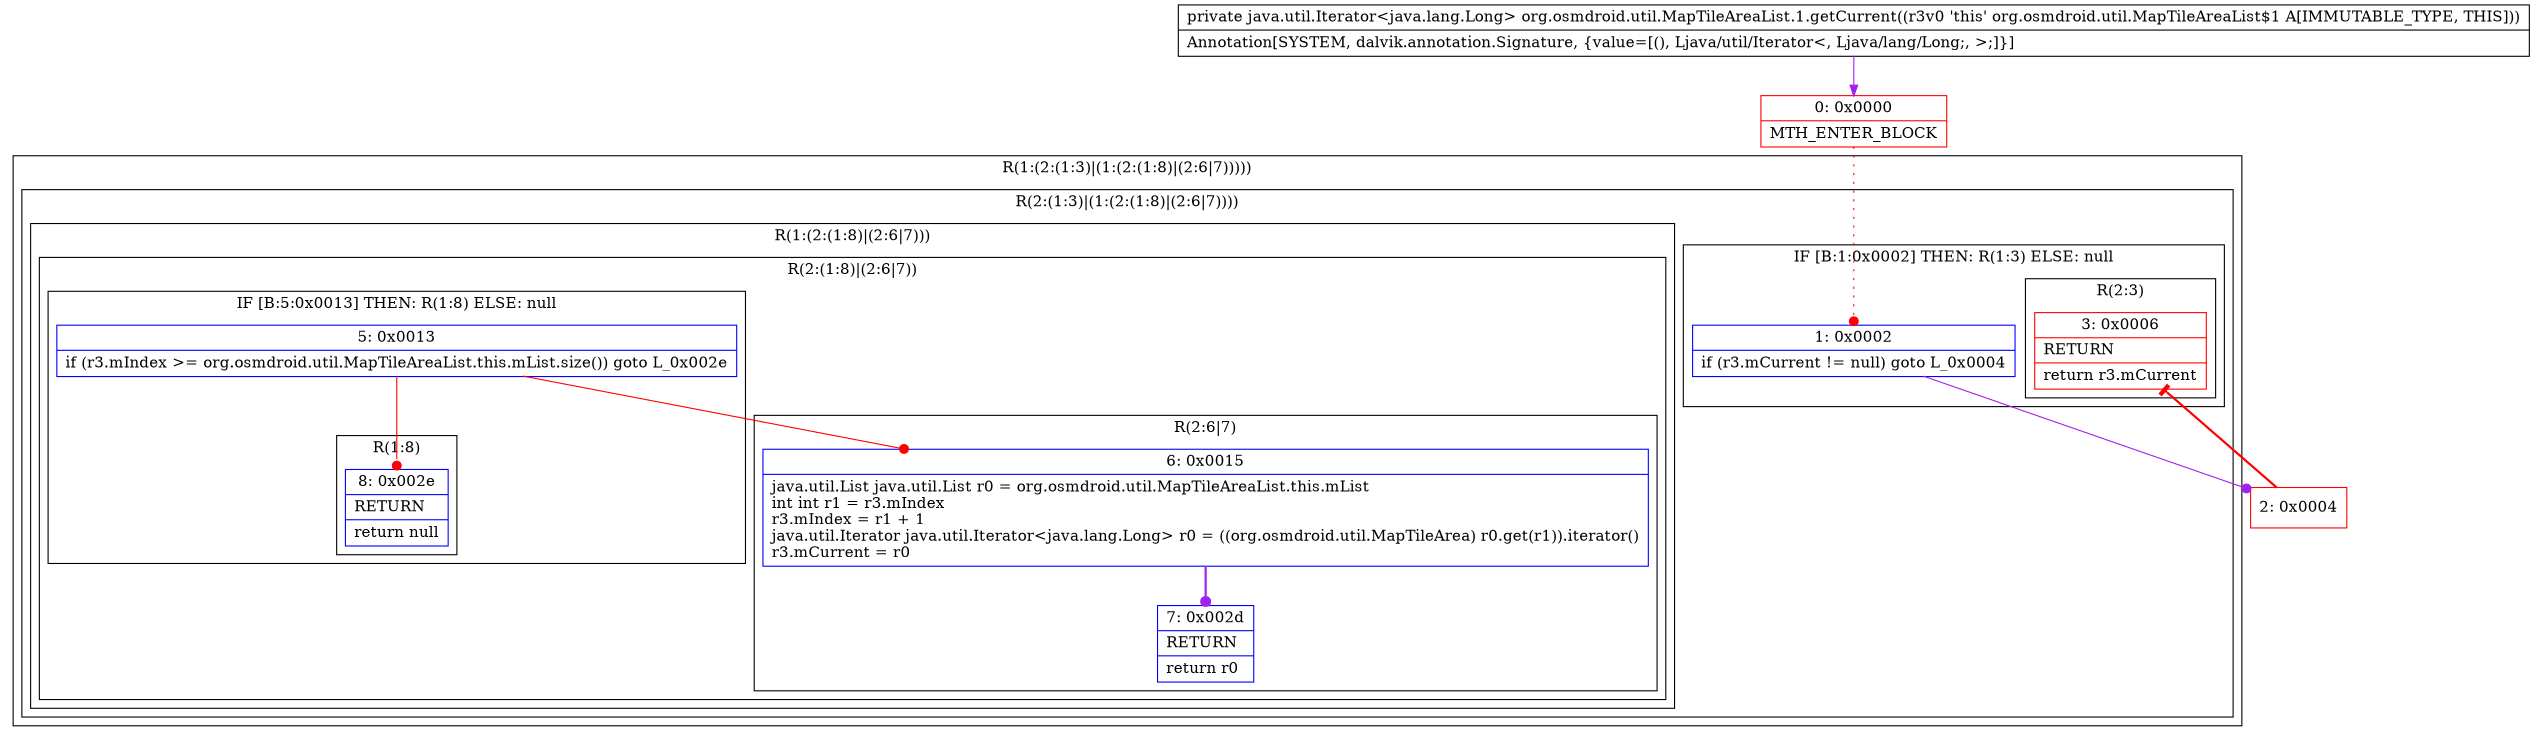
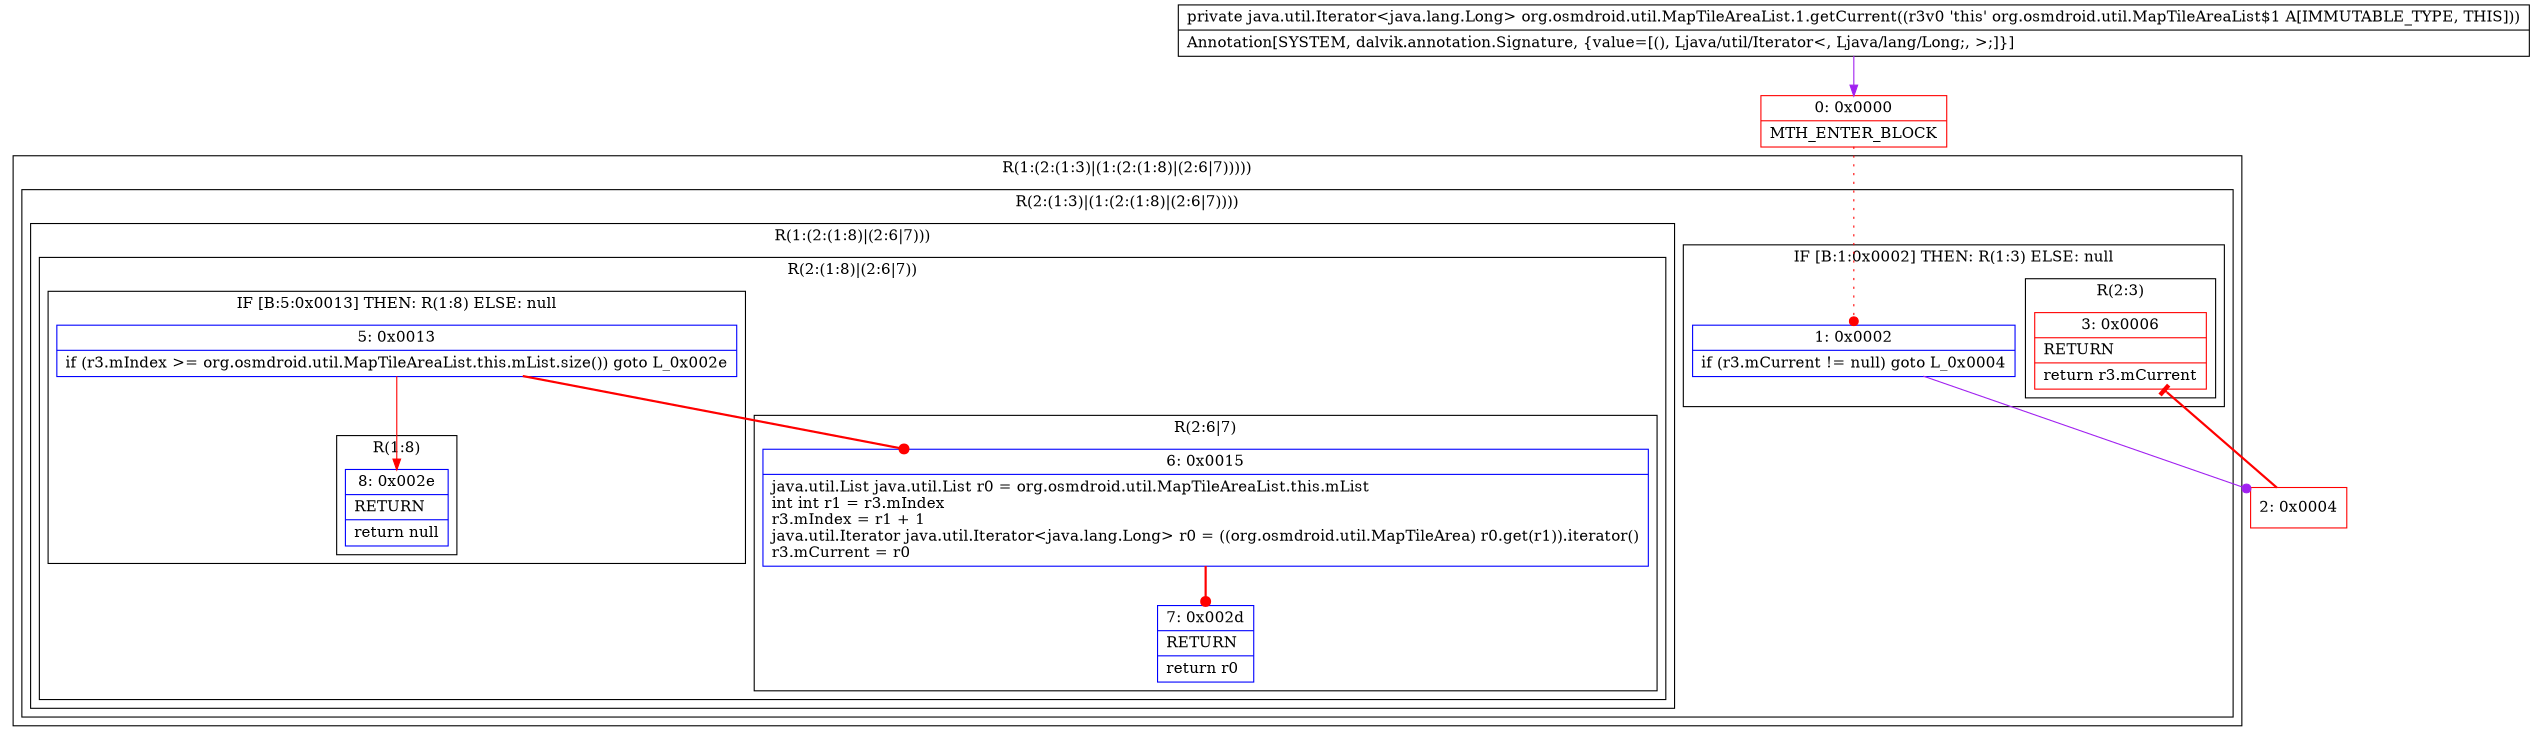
(711, 412) -> (711, 412)
(397, 418) -> (397, 418)
(1206, 581) -> (1206, 581)
